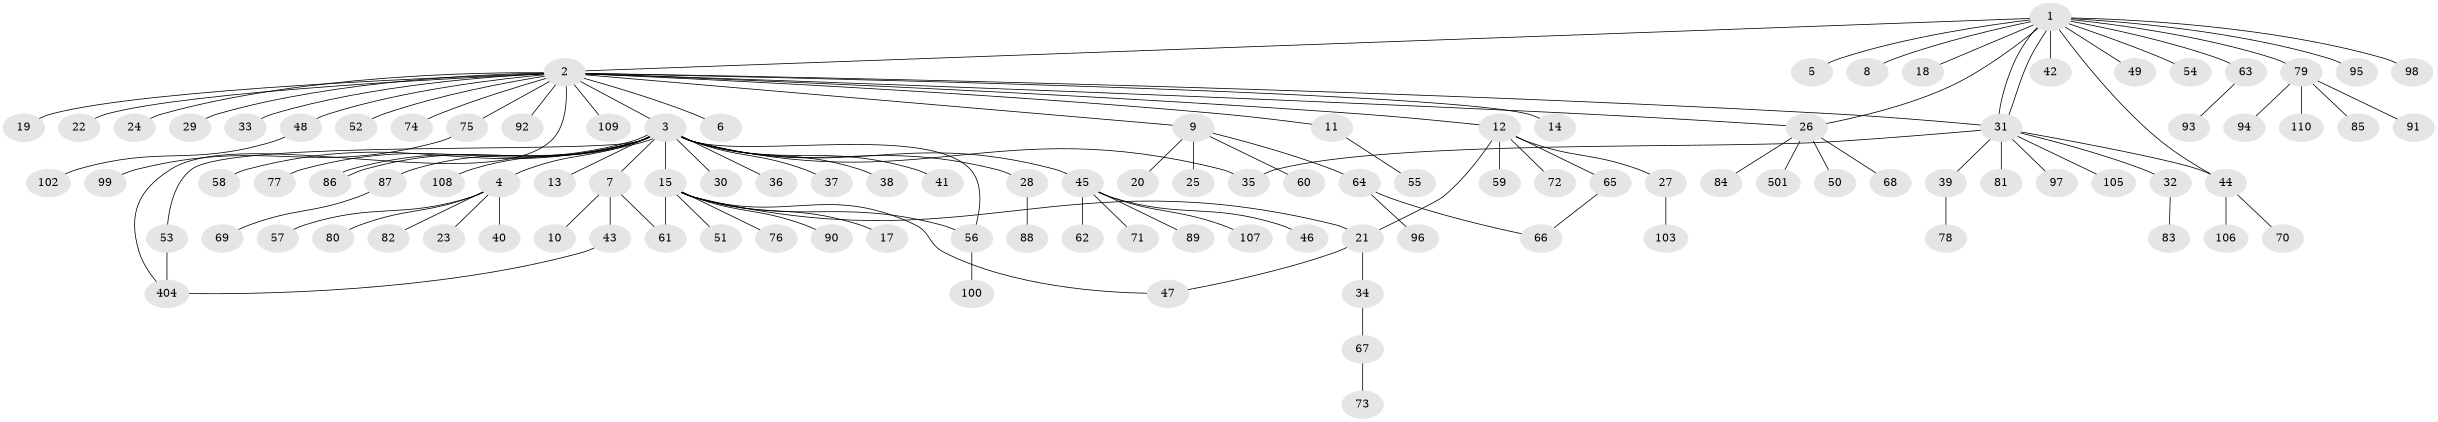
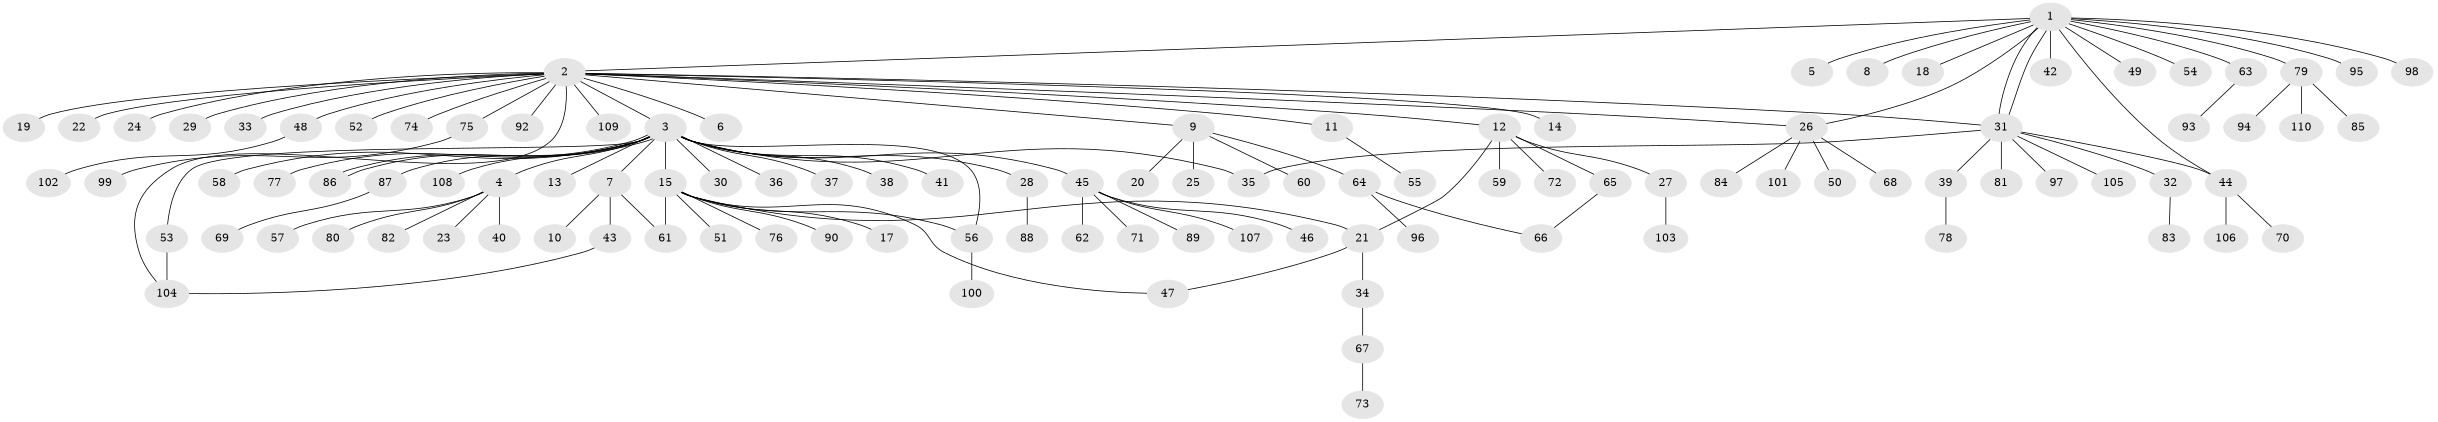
(2414, 128) -> none
(1778, 183) -> (1778, 183)
(167, 294) -> (167, 294)
